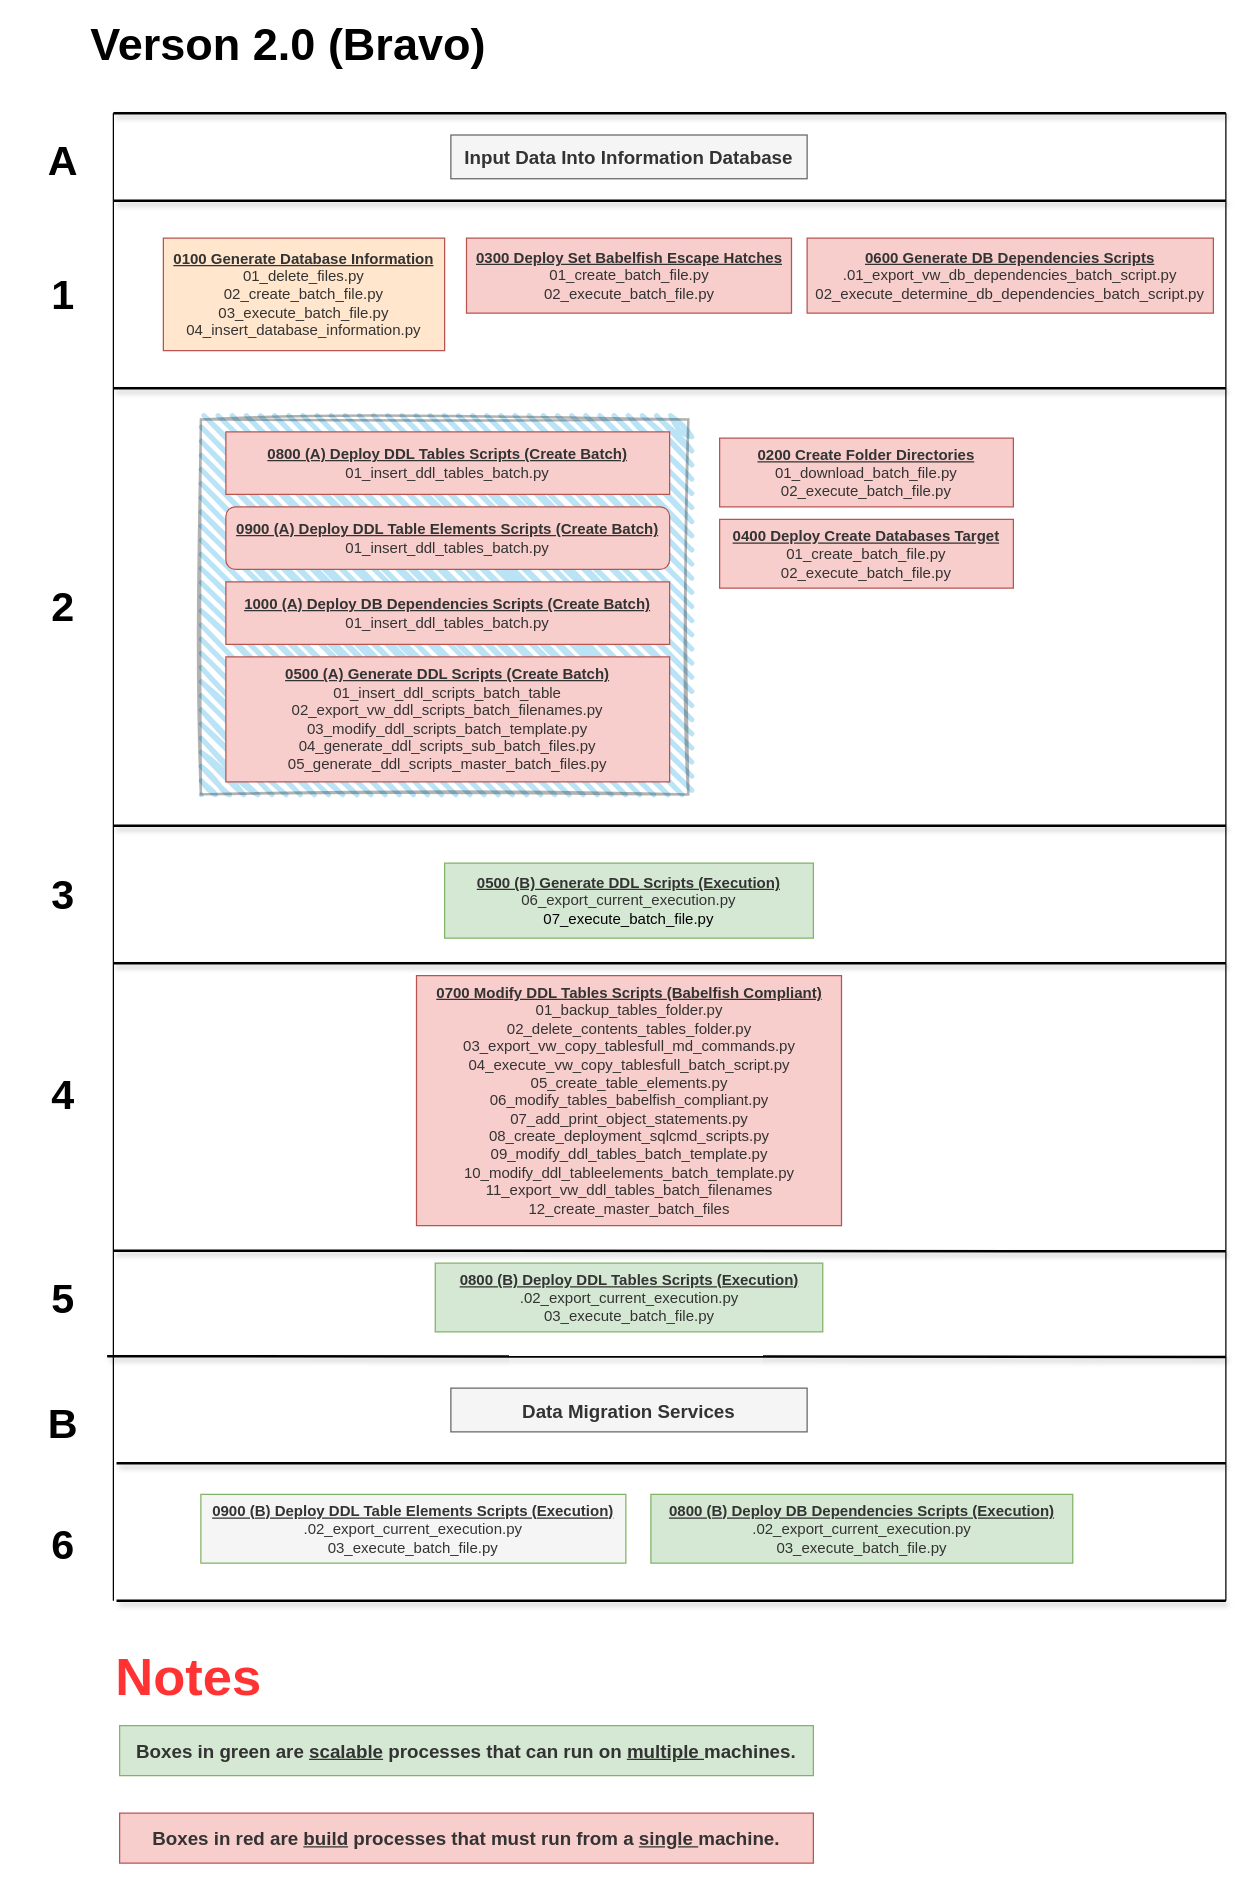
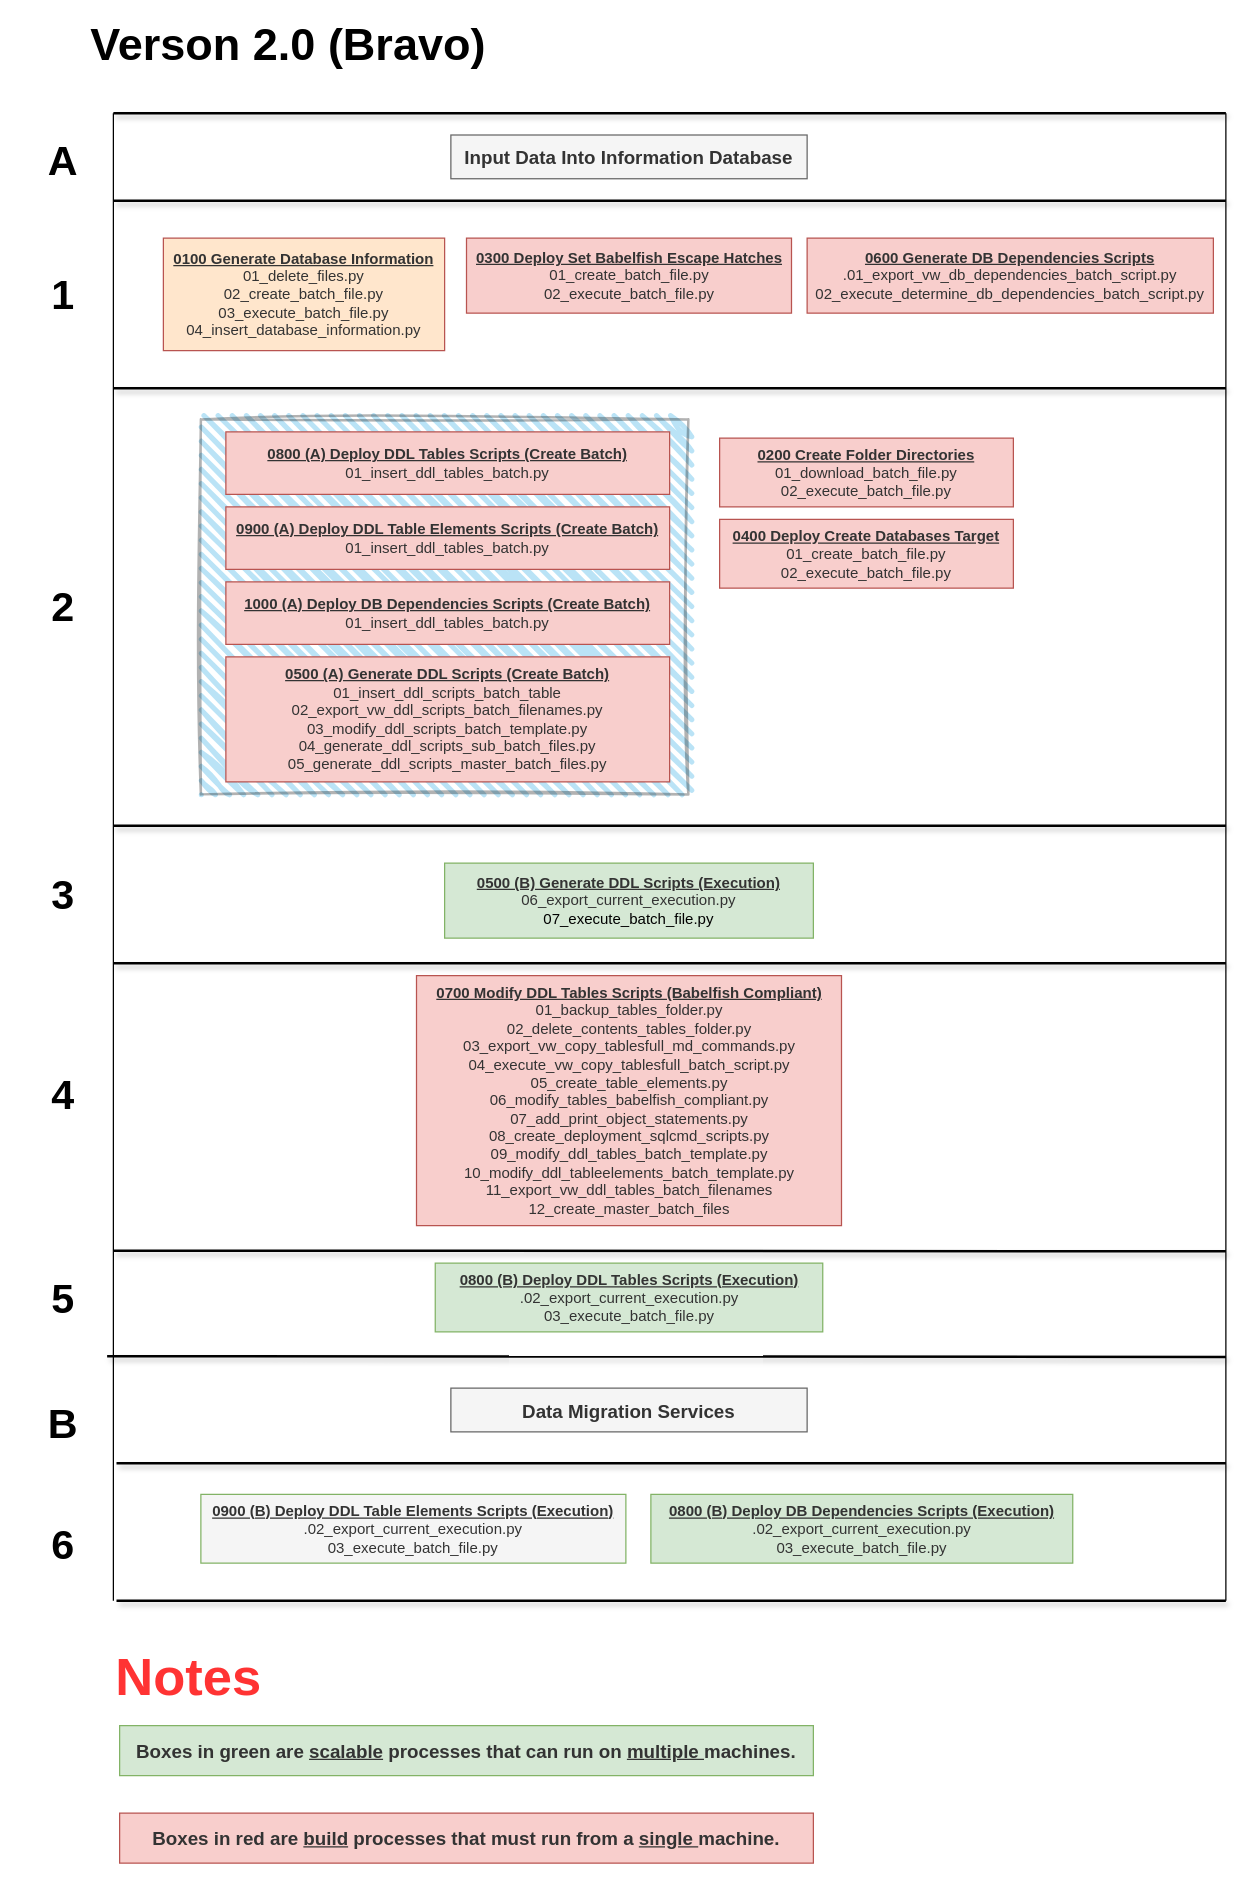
(448, 538) -> (448, 538)
